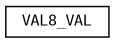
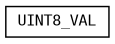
(57, 22) -> (57, 22)
